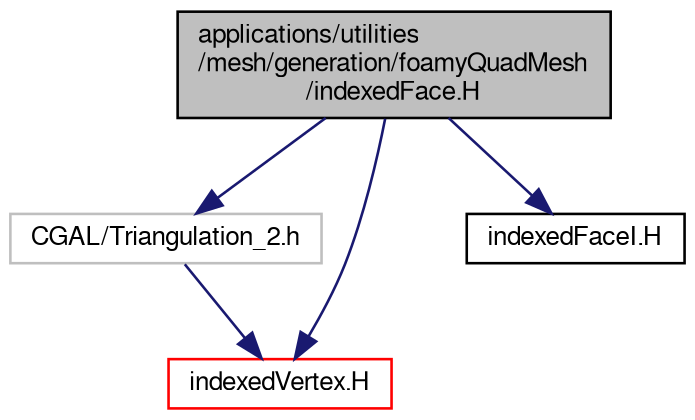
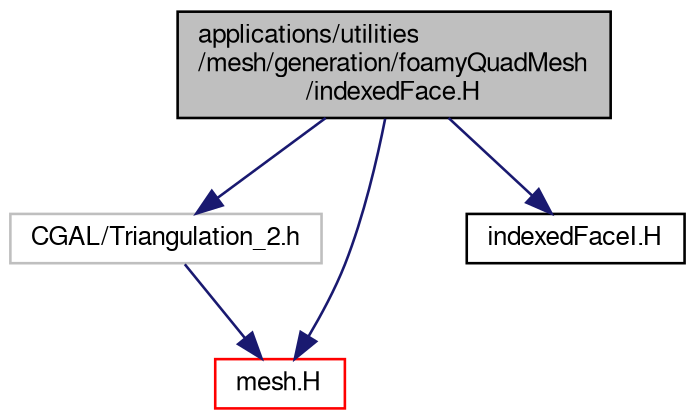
(280, 384) -> (280, 384)
